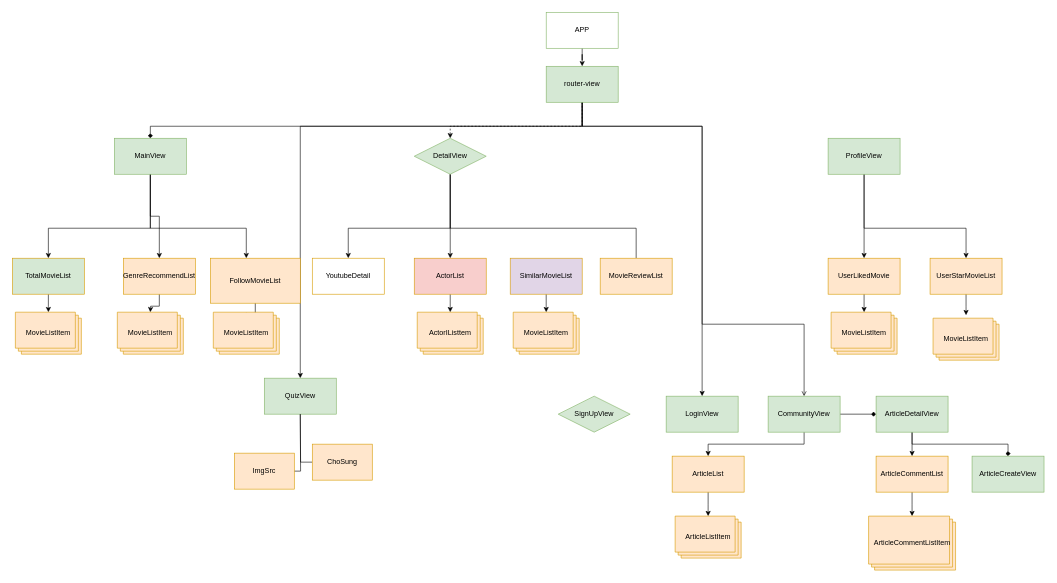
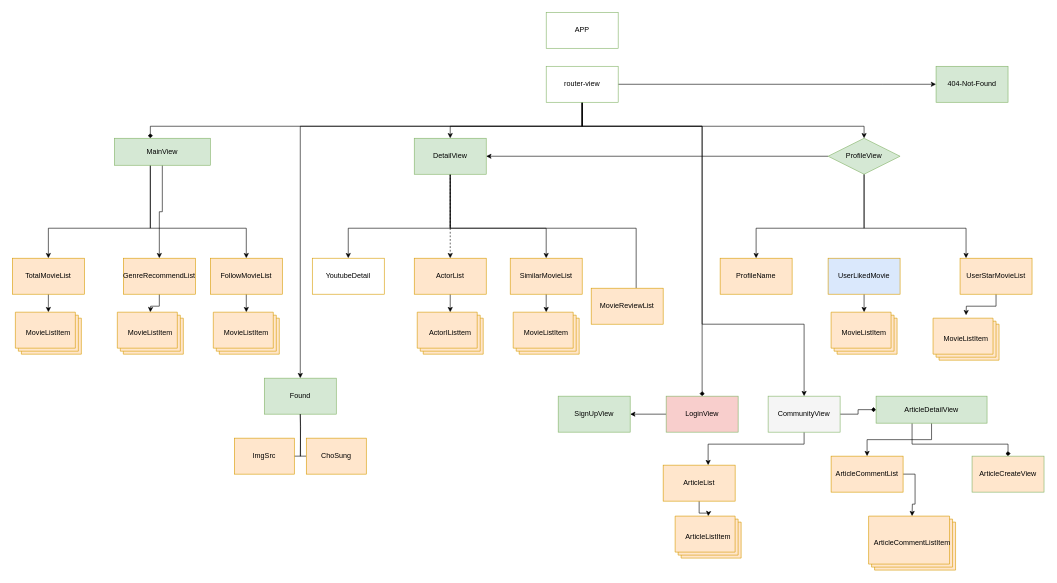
(582, 57) -> none
(582, 84) -> (582, 84)
none -> (930, 84)
none -> (972, 84)
none -> (864, 128)
(450, 130) -> (450, 130)
(150, 156) -> (162, 152)
(450, 156) -> (450, 156)
(864, 156) -> (864, 156)
none -> (756, 228)
(450, 242) -> (450, 242)
none -> (546, 252)
(864, 252) -> (491, 156)
(48, 276) -> (48, 276)
(450, 276) -> (450, 276)
(546, 276) -> (546, 276)
(636, 276) -> (627, 306)
none -> (756, 276)
(864, 276) -> (864, 276)
(966, 276) -> (996, 276)
(255, 281) -> (246, 276)
(702, 390) -> (702, 390)
(804, 392) -> (804, 390)
(300, 396) -> (300, 396)
(594, 414) -> (594, 414)
none -> (635, 414)
(702, 414) -> (702, 414)
(804, 414) -> (804, 414)
(912, 414) -> (932, 410)
(342, 462) -> (336, 456)
(264, 471) -> (264, 456)
(708, 474) -> (699, 483)
(912, 474) -> (867, 474)
(1008, 474) -> (1008, 474)
